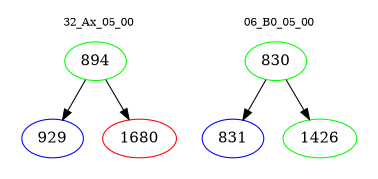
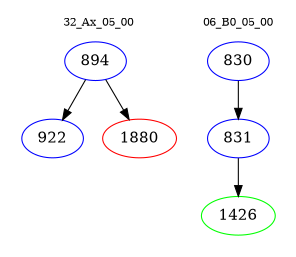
(96, 61) -> (96, 61)
(276, 61) -> (238, 61)
(295, 95) -> (238, 172)
(53, 138) -> (53, 138)
(140, 138) -> (140, 138)
